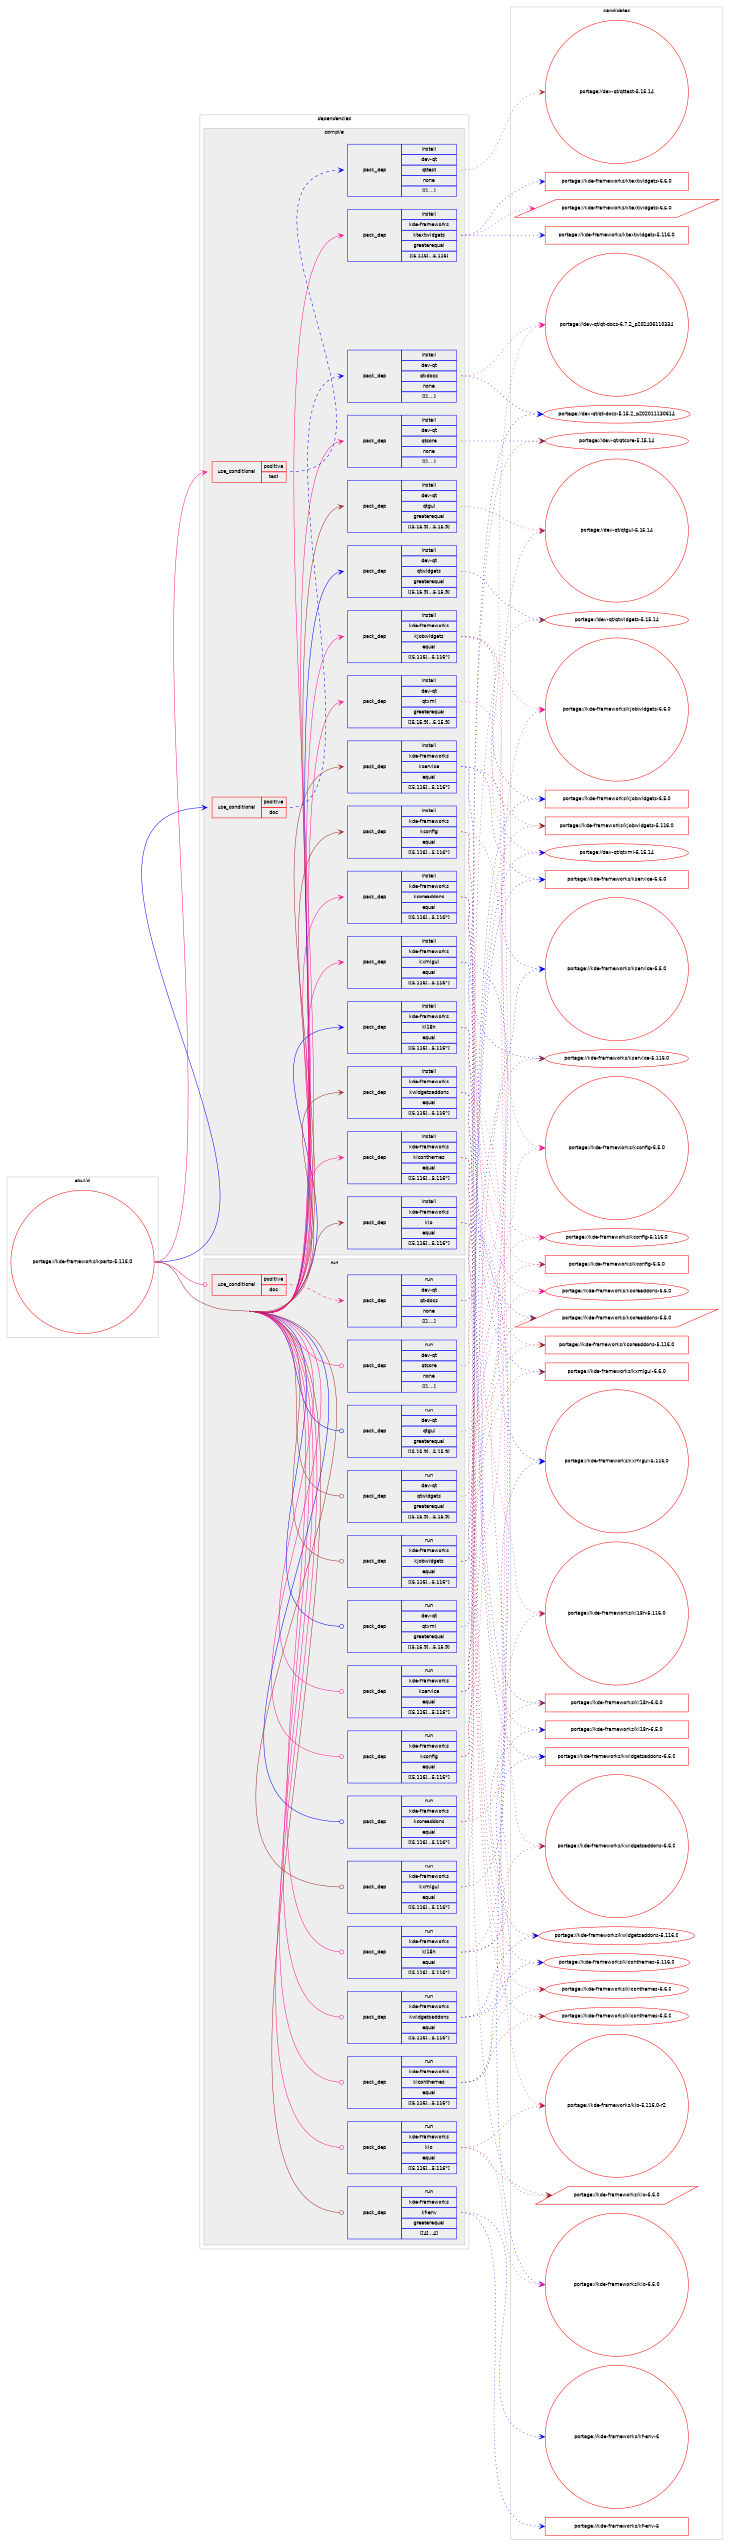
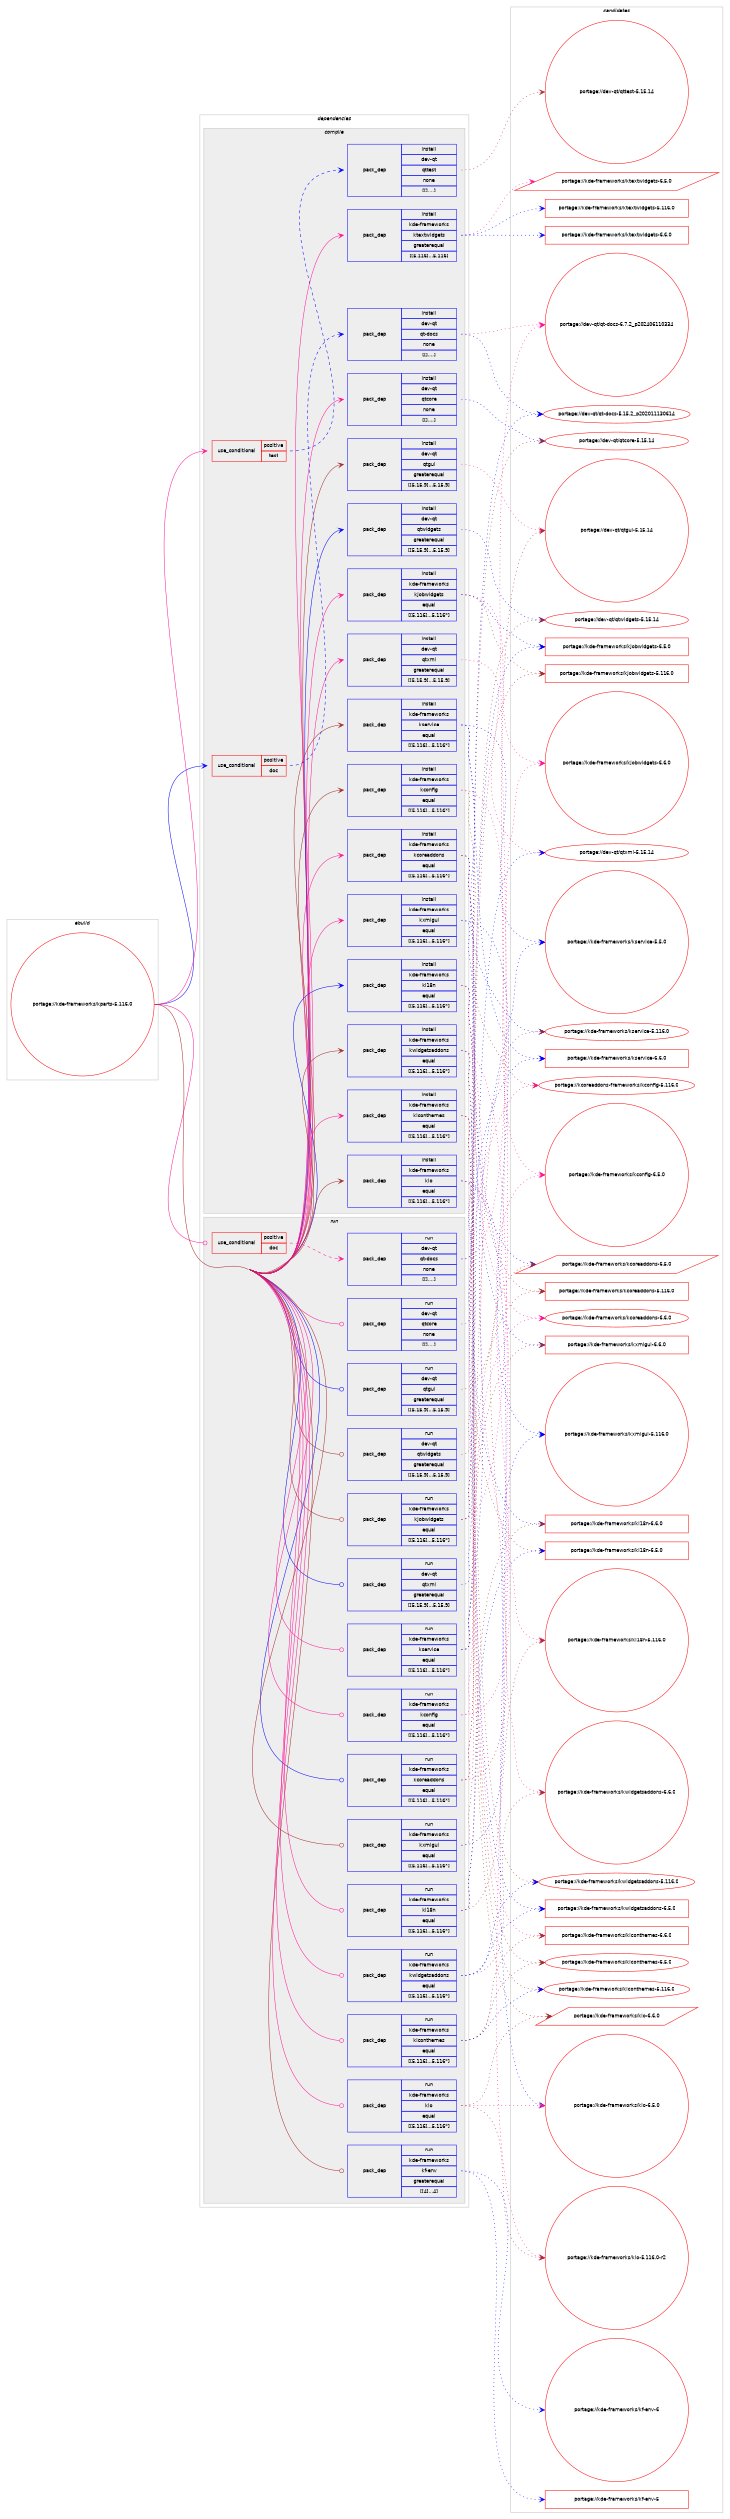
(617, 969) -> (617, 942)
(617, 1238) -> (617, 1085)
(617, 1264) -> none
(617, 1989) -> (617, 1936)
